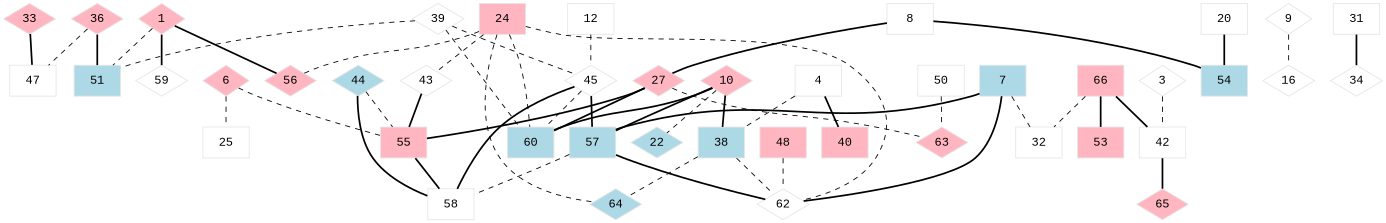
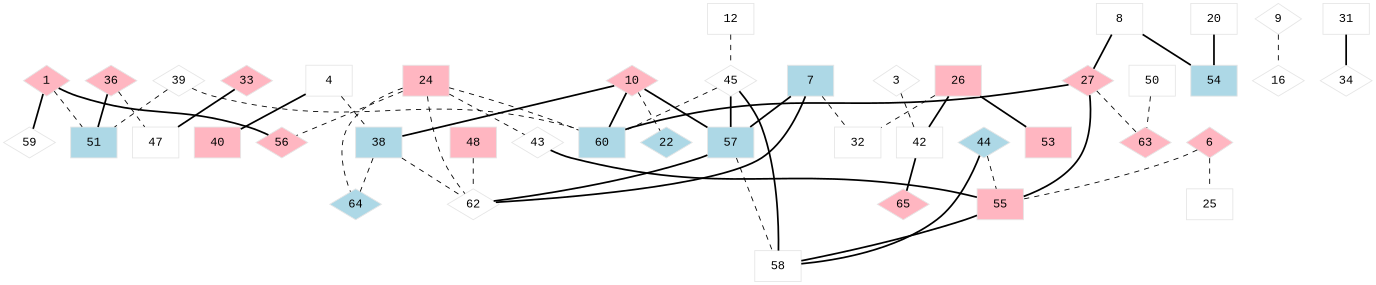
(507, 49) -> none
(1101, 81) -> (958, 81)
